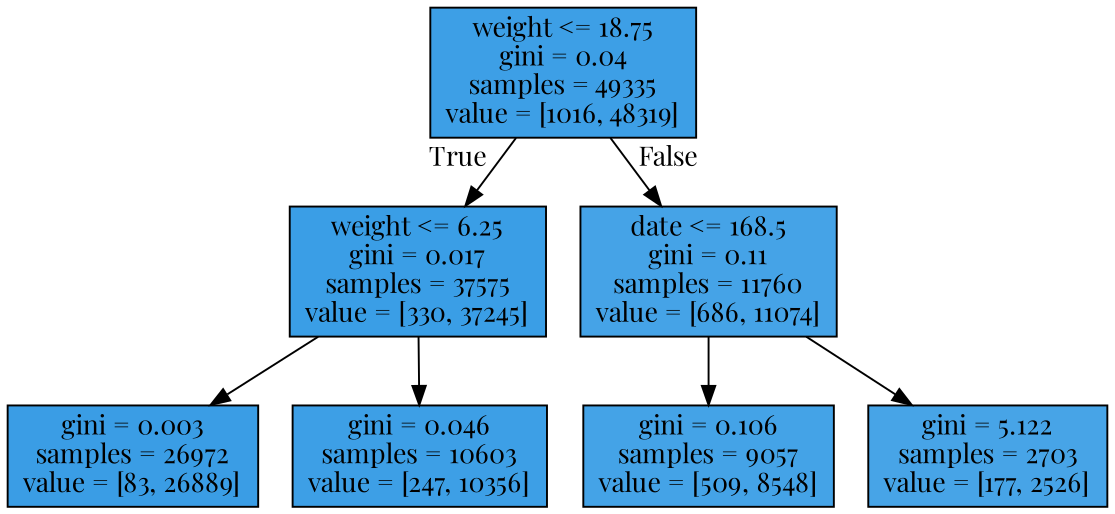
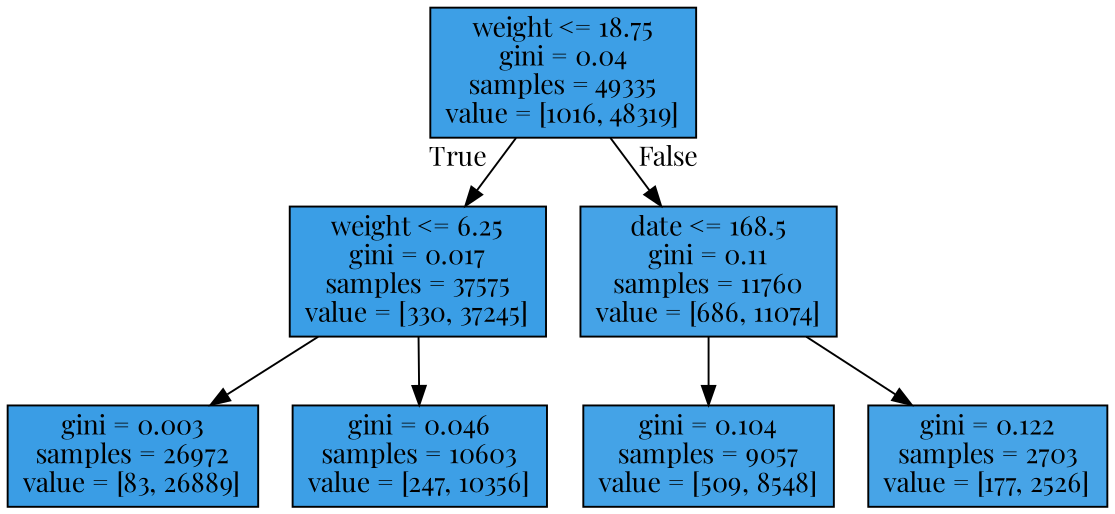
(709, 456) -> (709, 456)
(988, 456) -> (988, 456)
